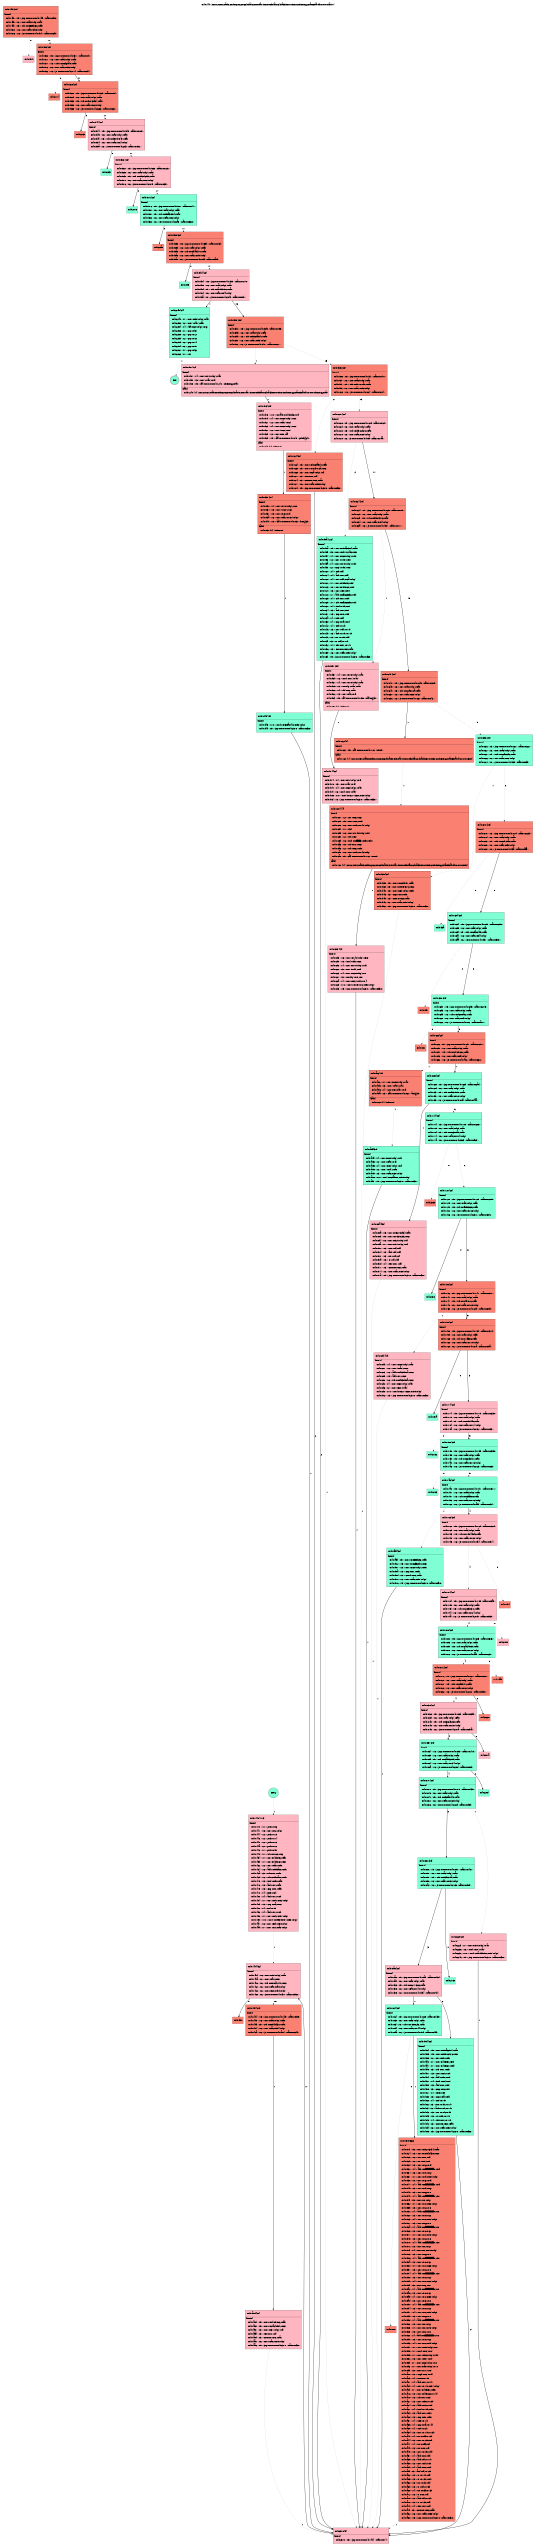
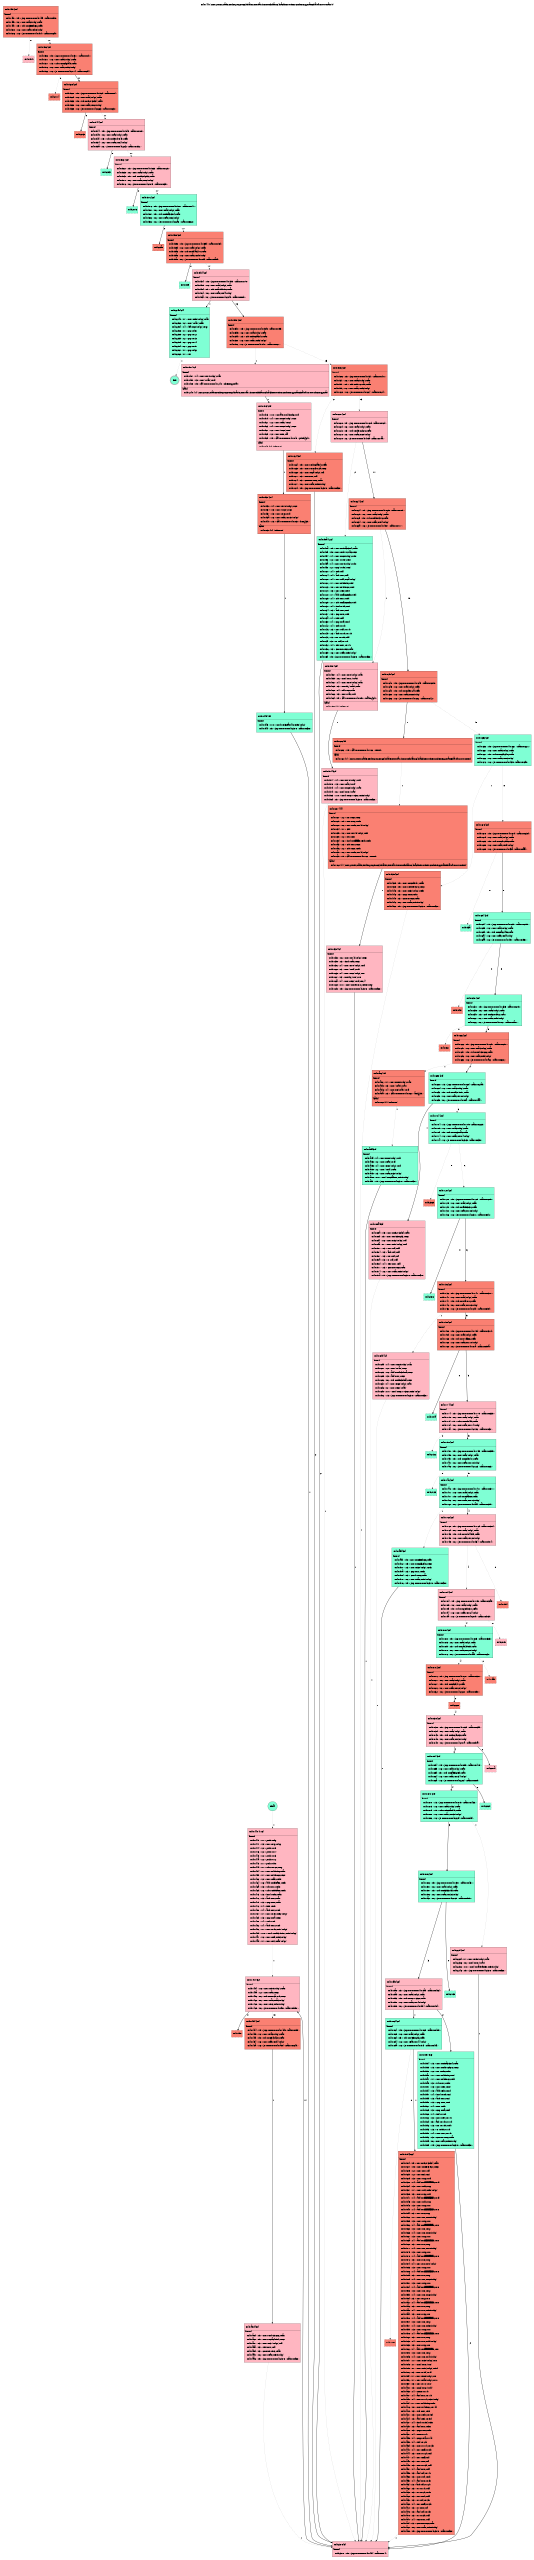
(455, 1698) -> (454, 1712)
(273, 1793) -> (273, 1806)
